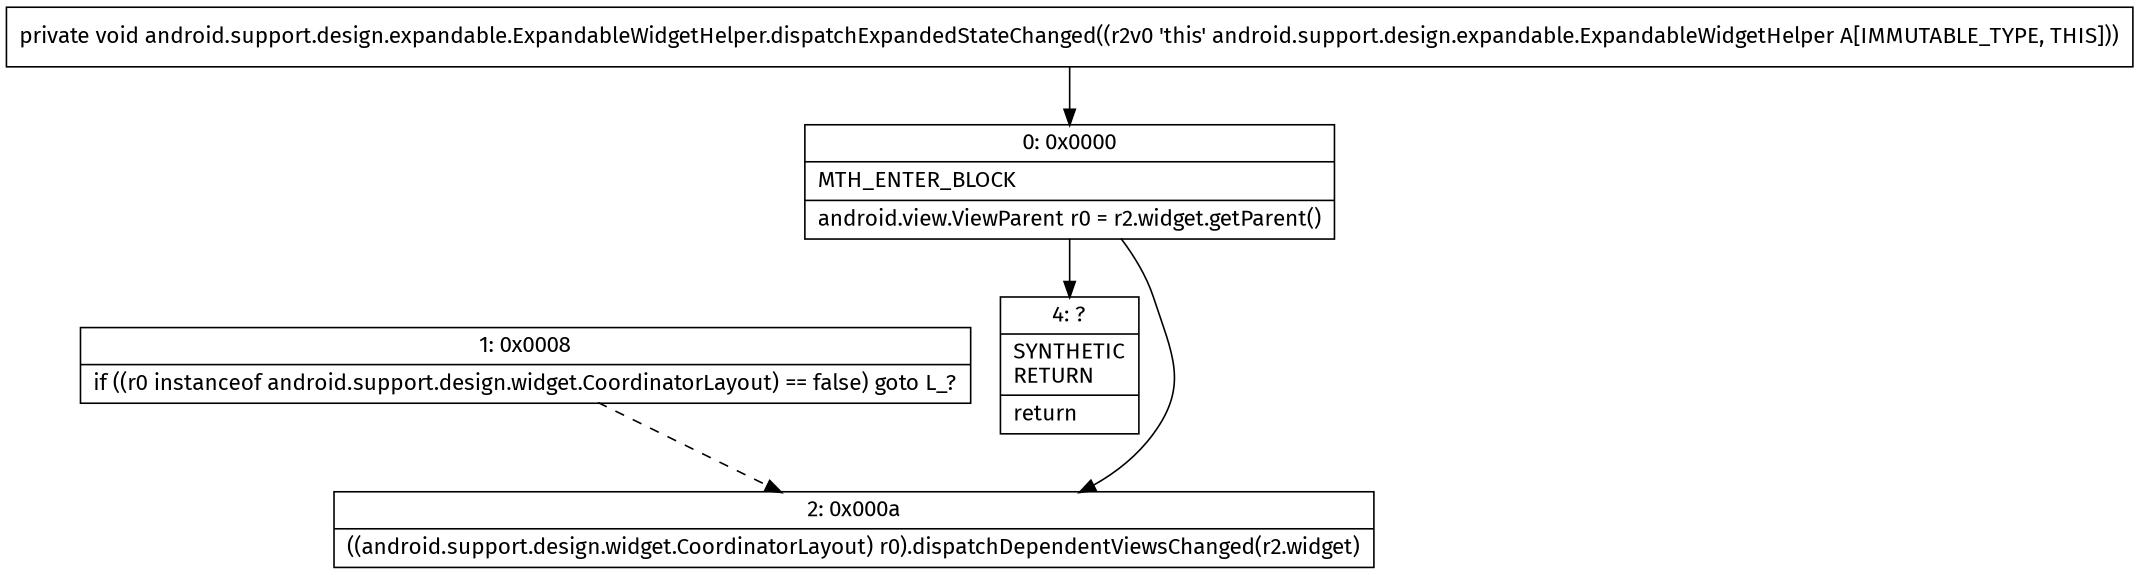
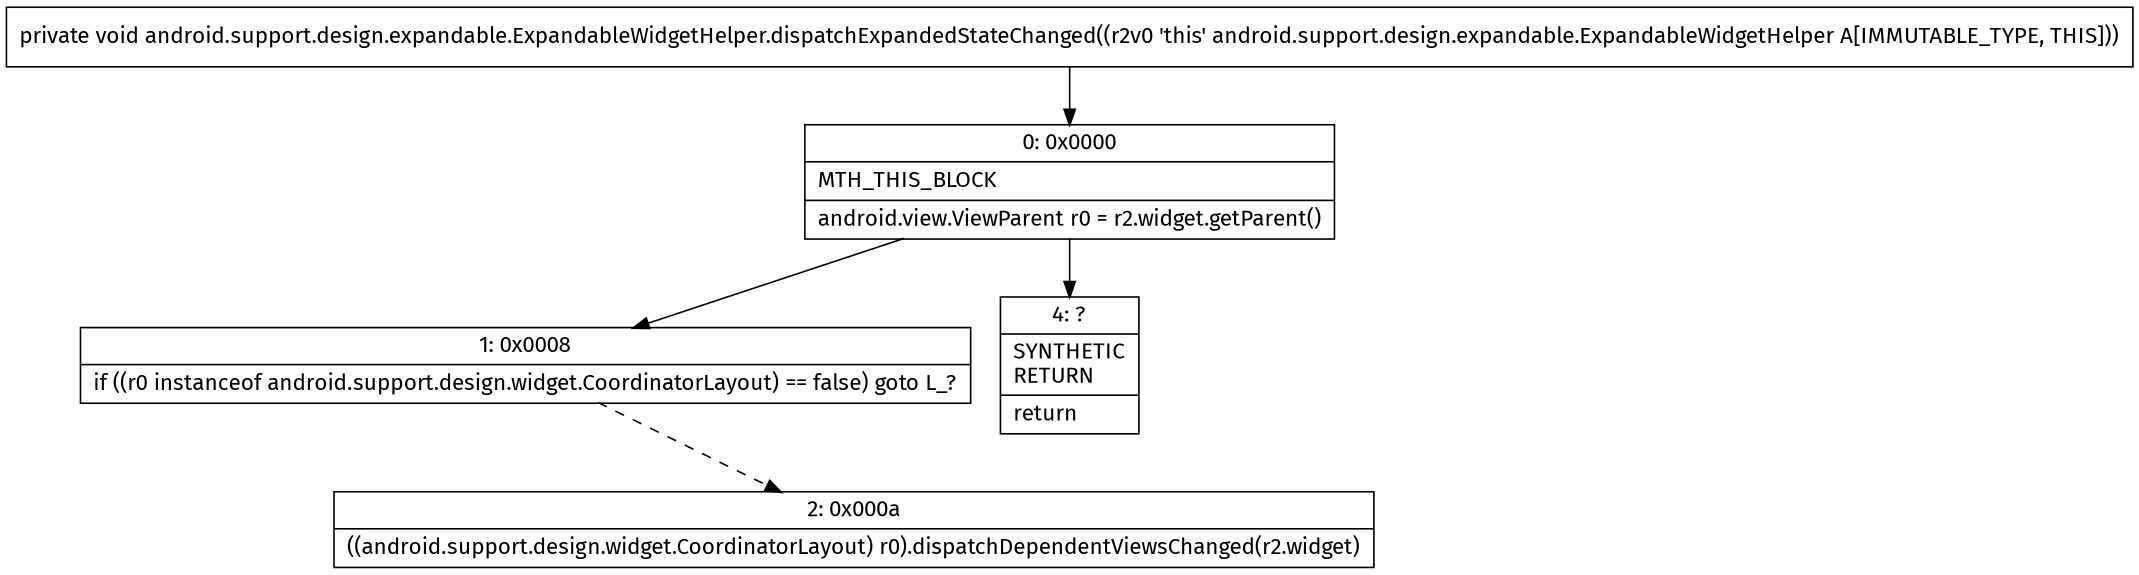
(918, 180) -> (908, 180)
(1174, 372) -> (776, 281)
